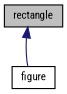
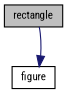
(26, 52) -> (41, 41)
